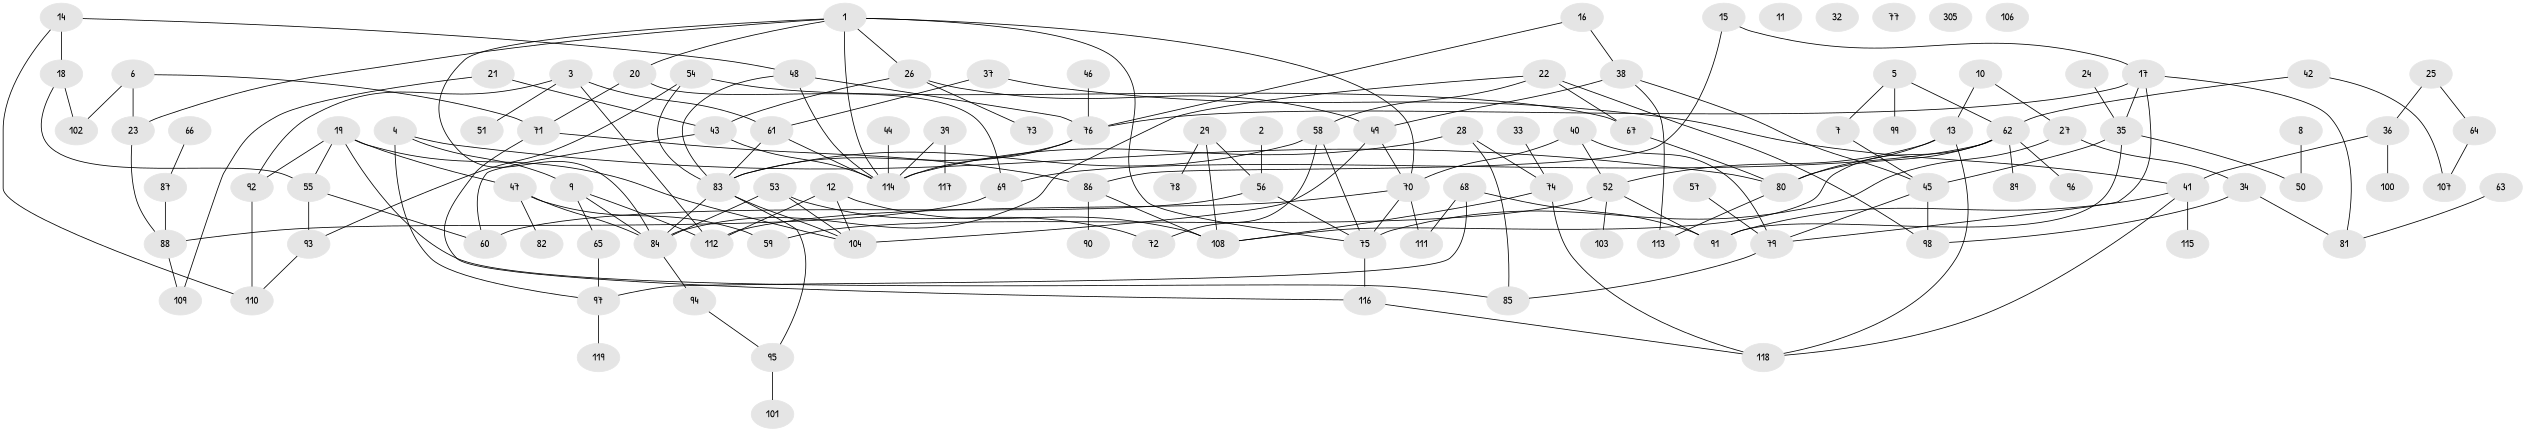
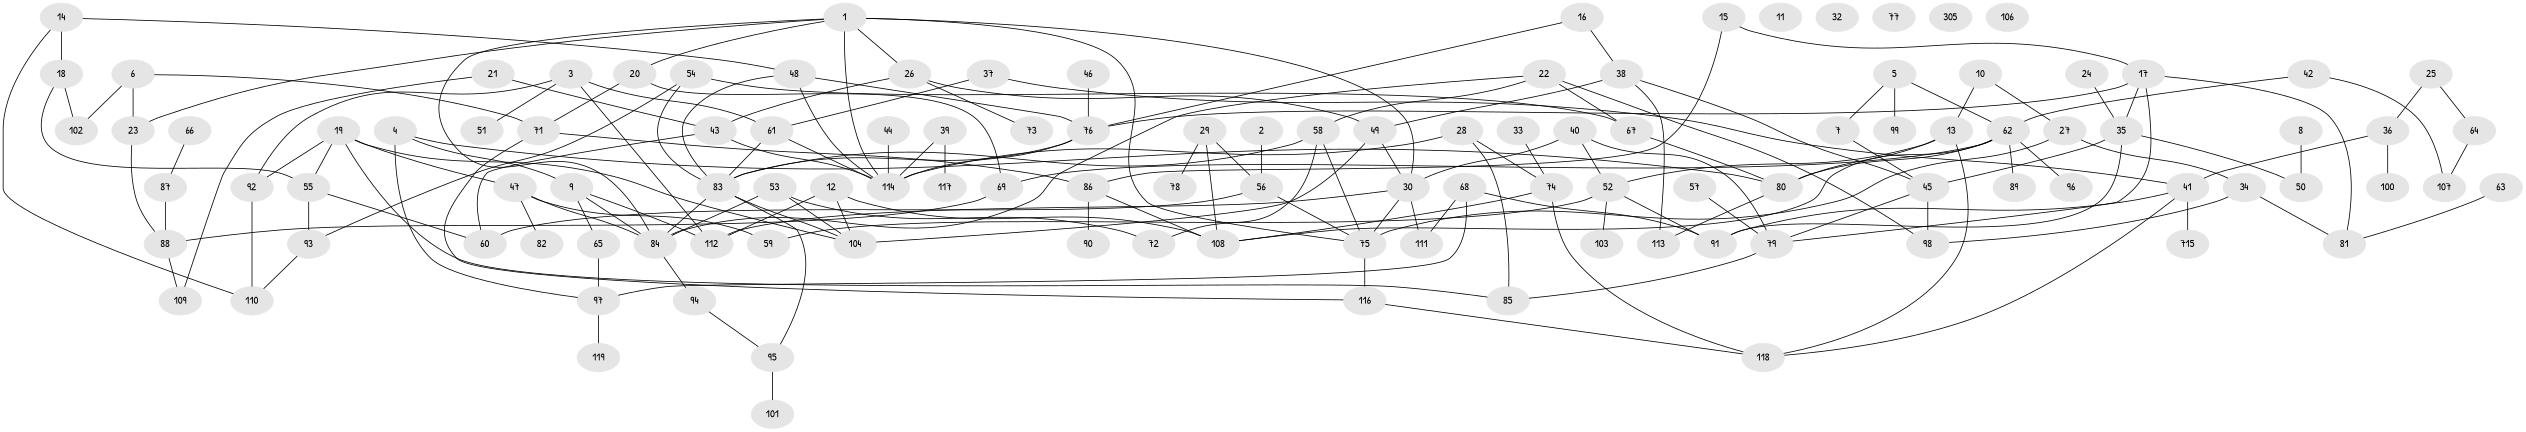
(1408, 187) -> (1408, 187)
(2188, 244) -> (2188, 244)
